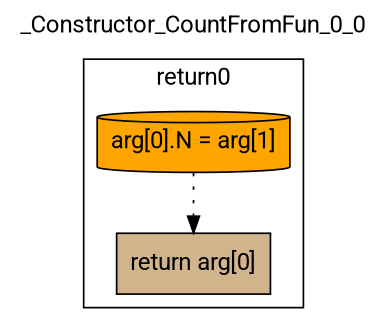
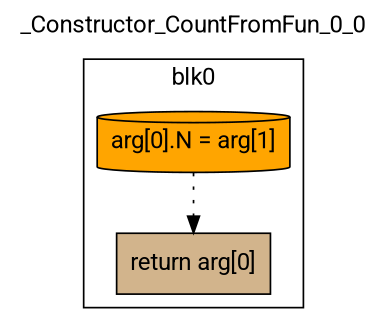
(194, 79) -> (194, 79)
